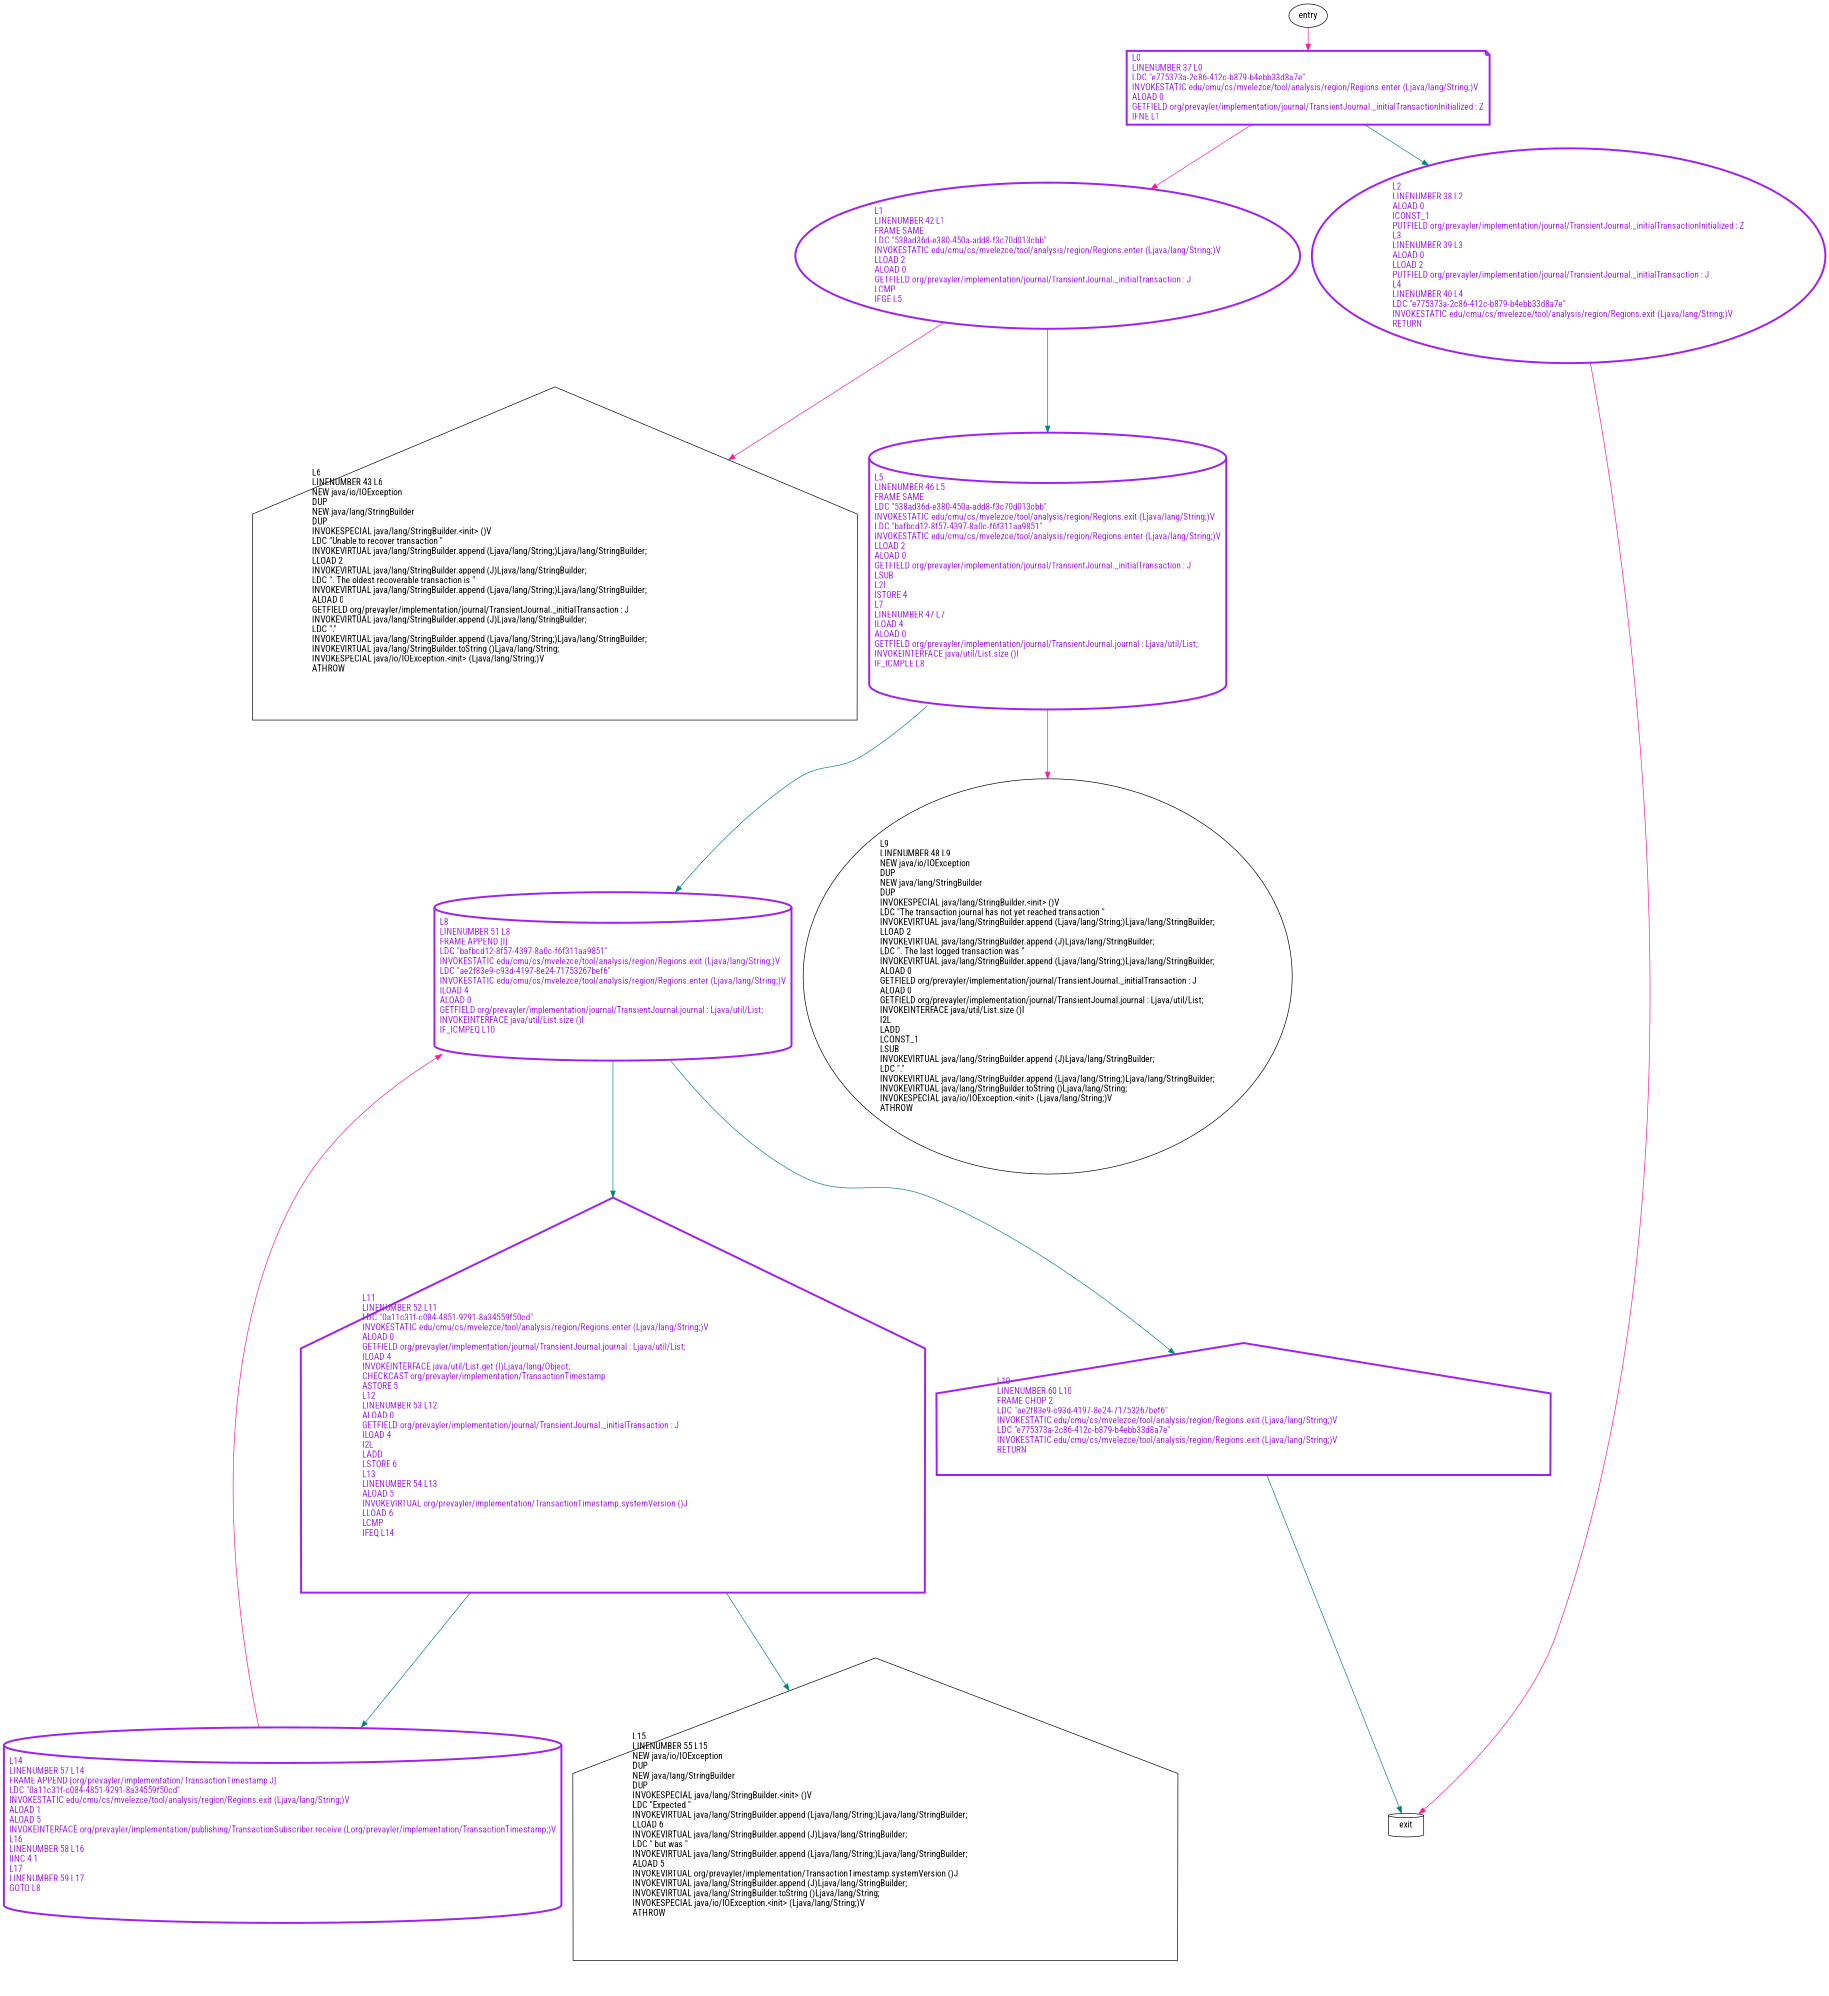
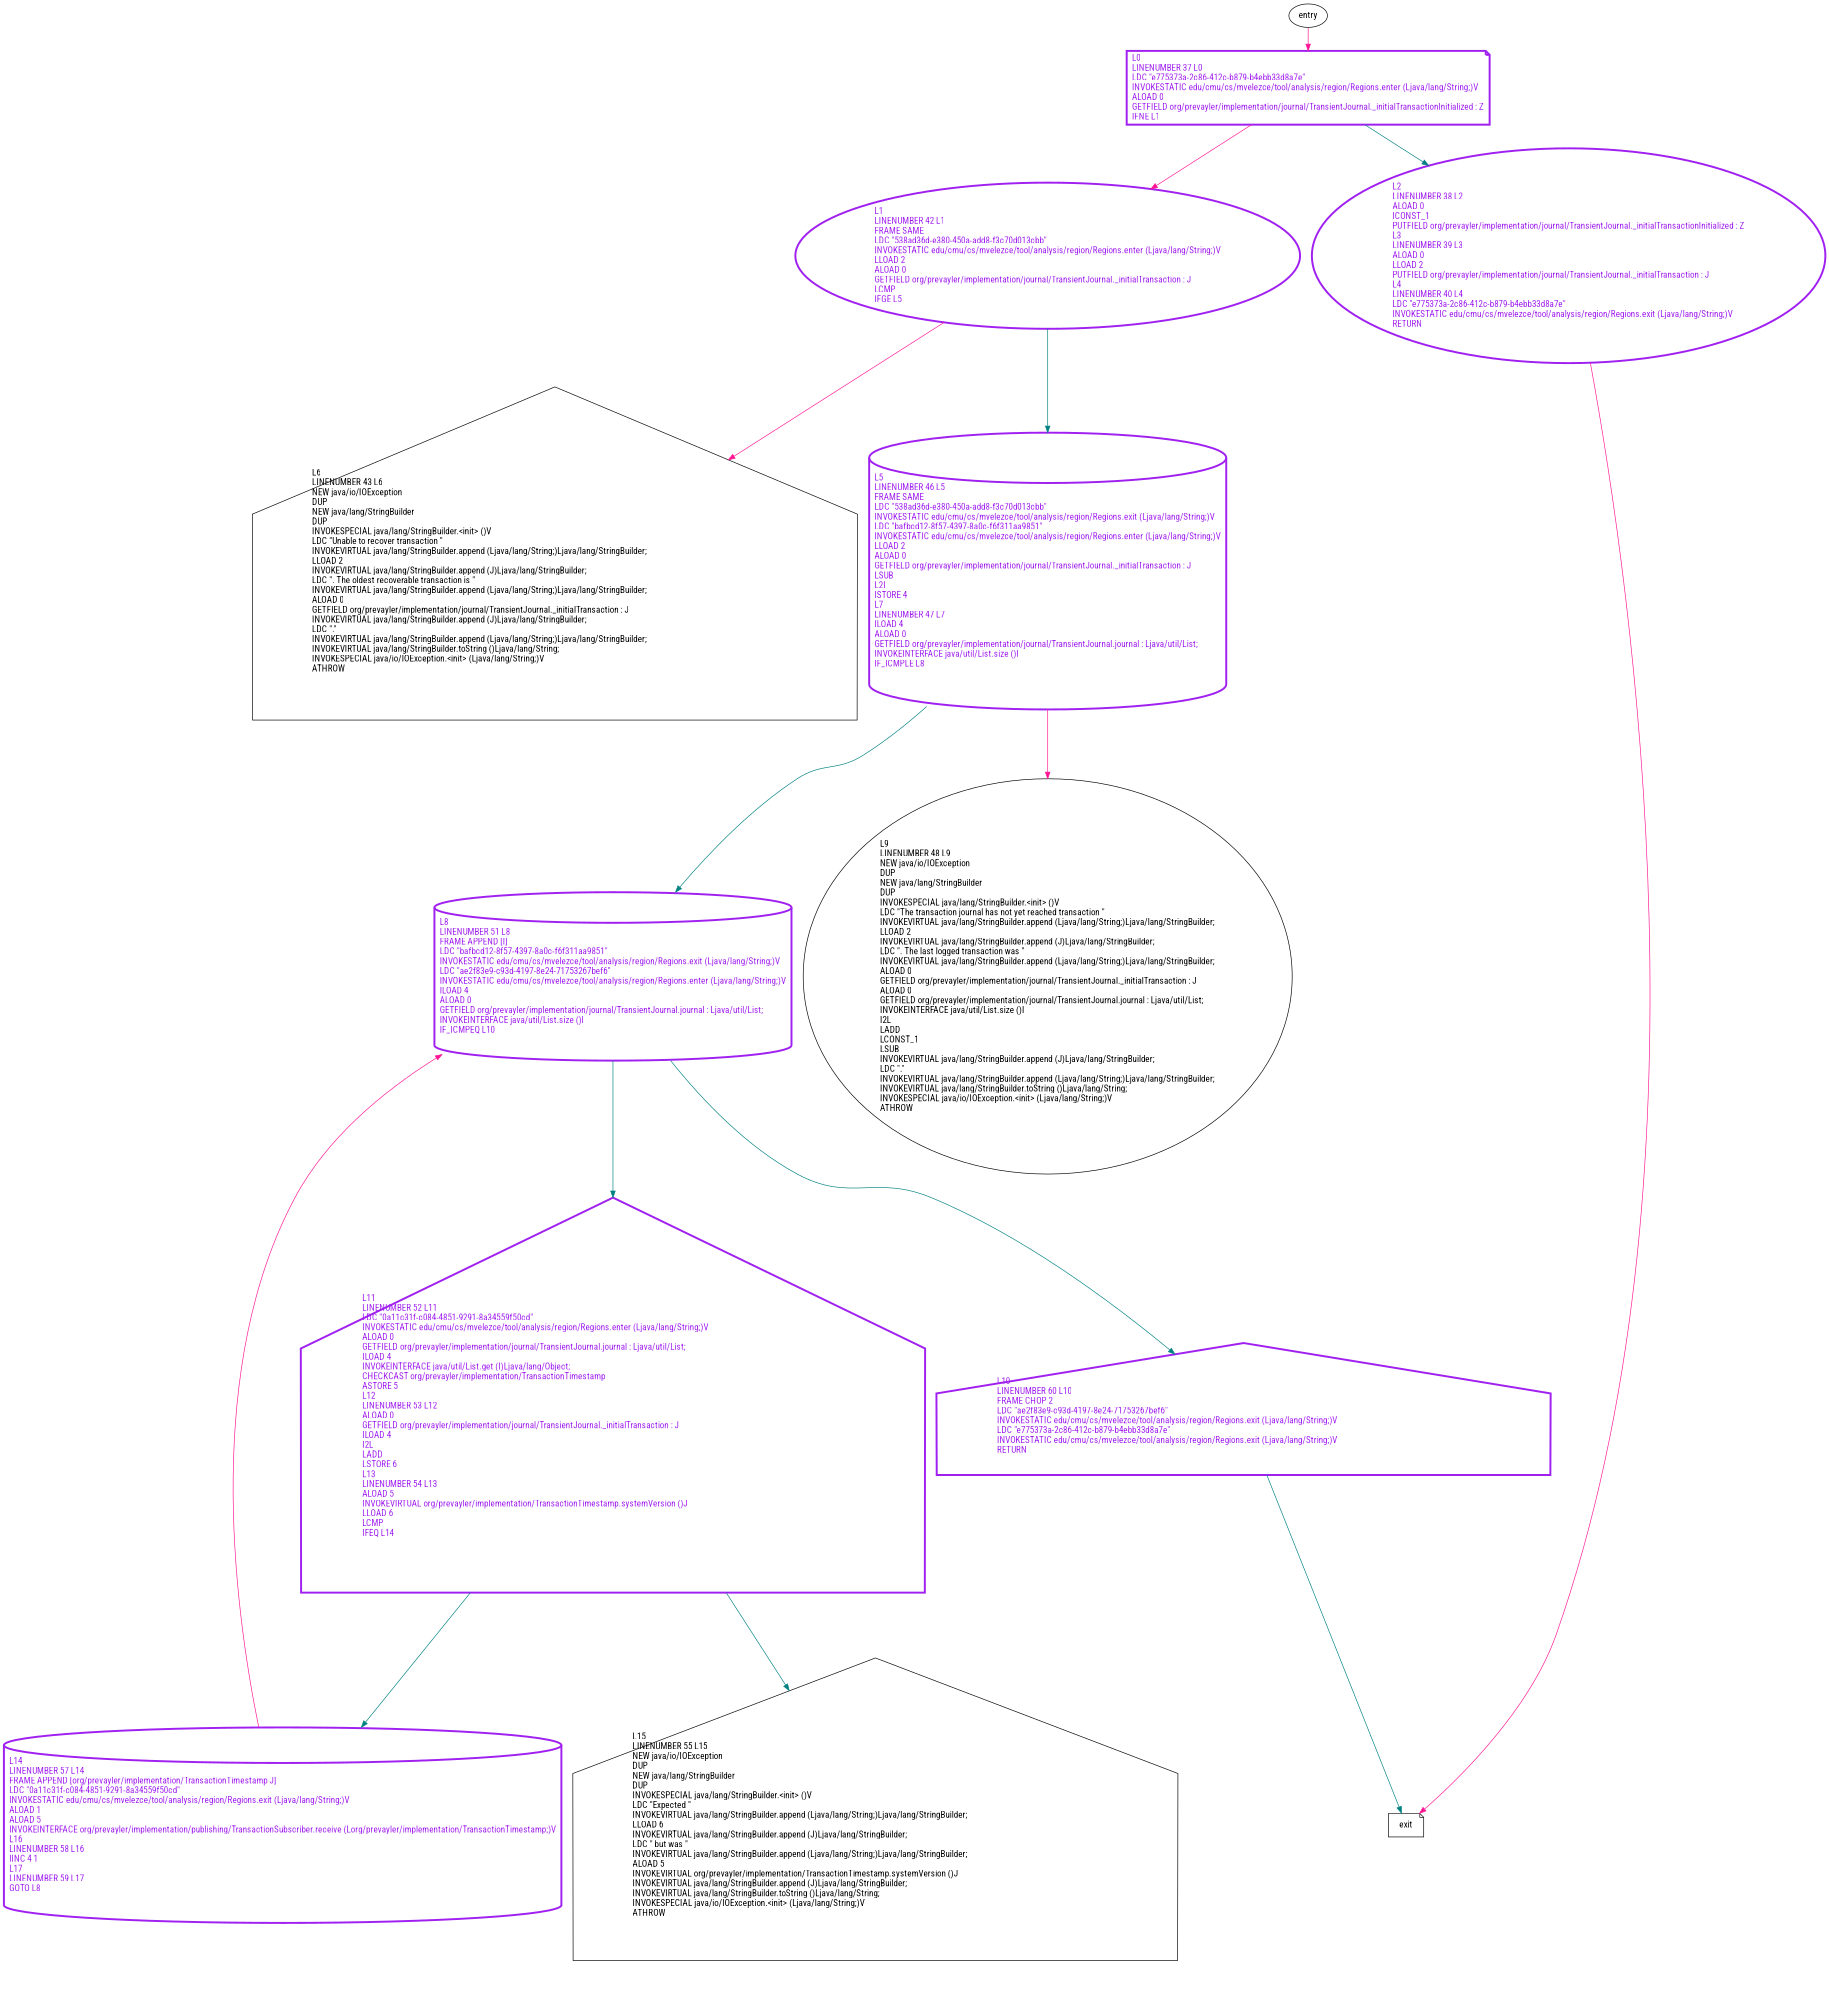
(1406, 1825) -> (1406, 1825)
